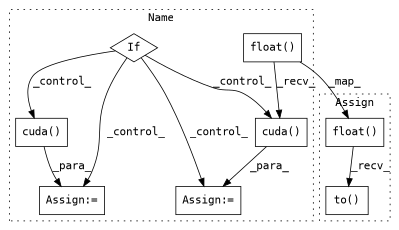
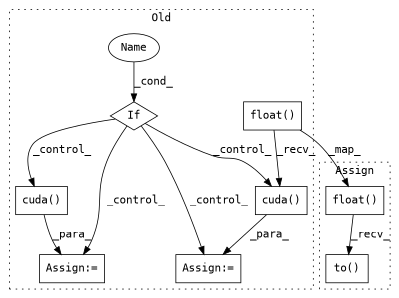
(161, 18) -> (161, 18)
none -> (134, 48)
